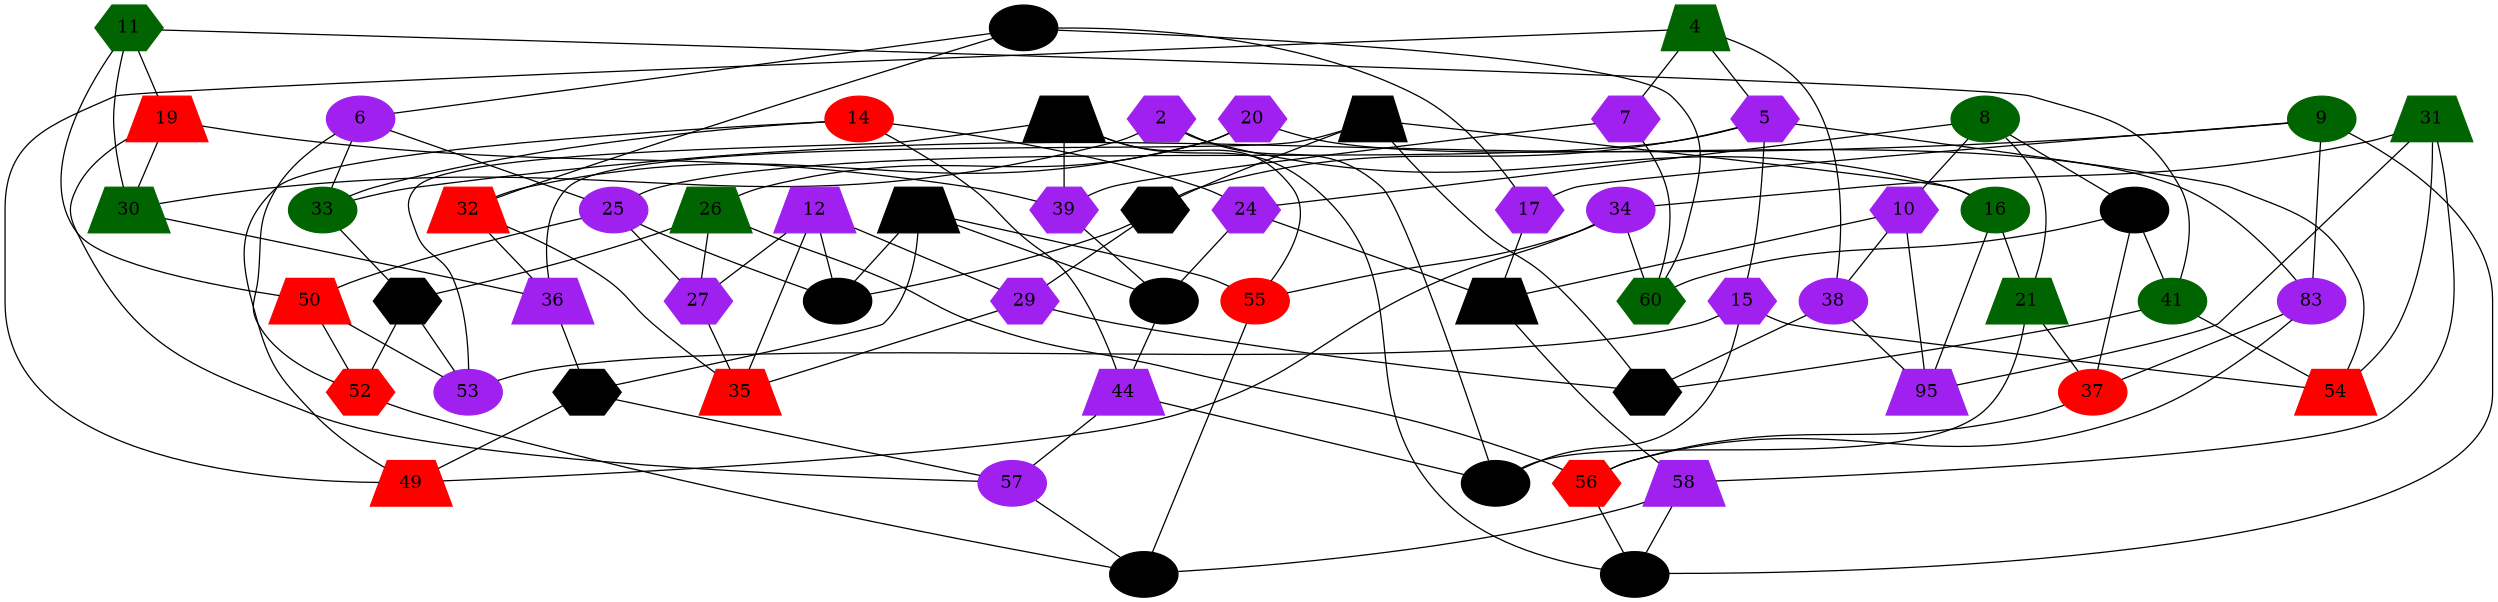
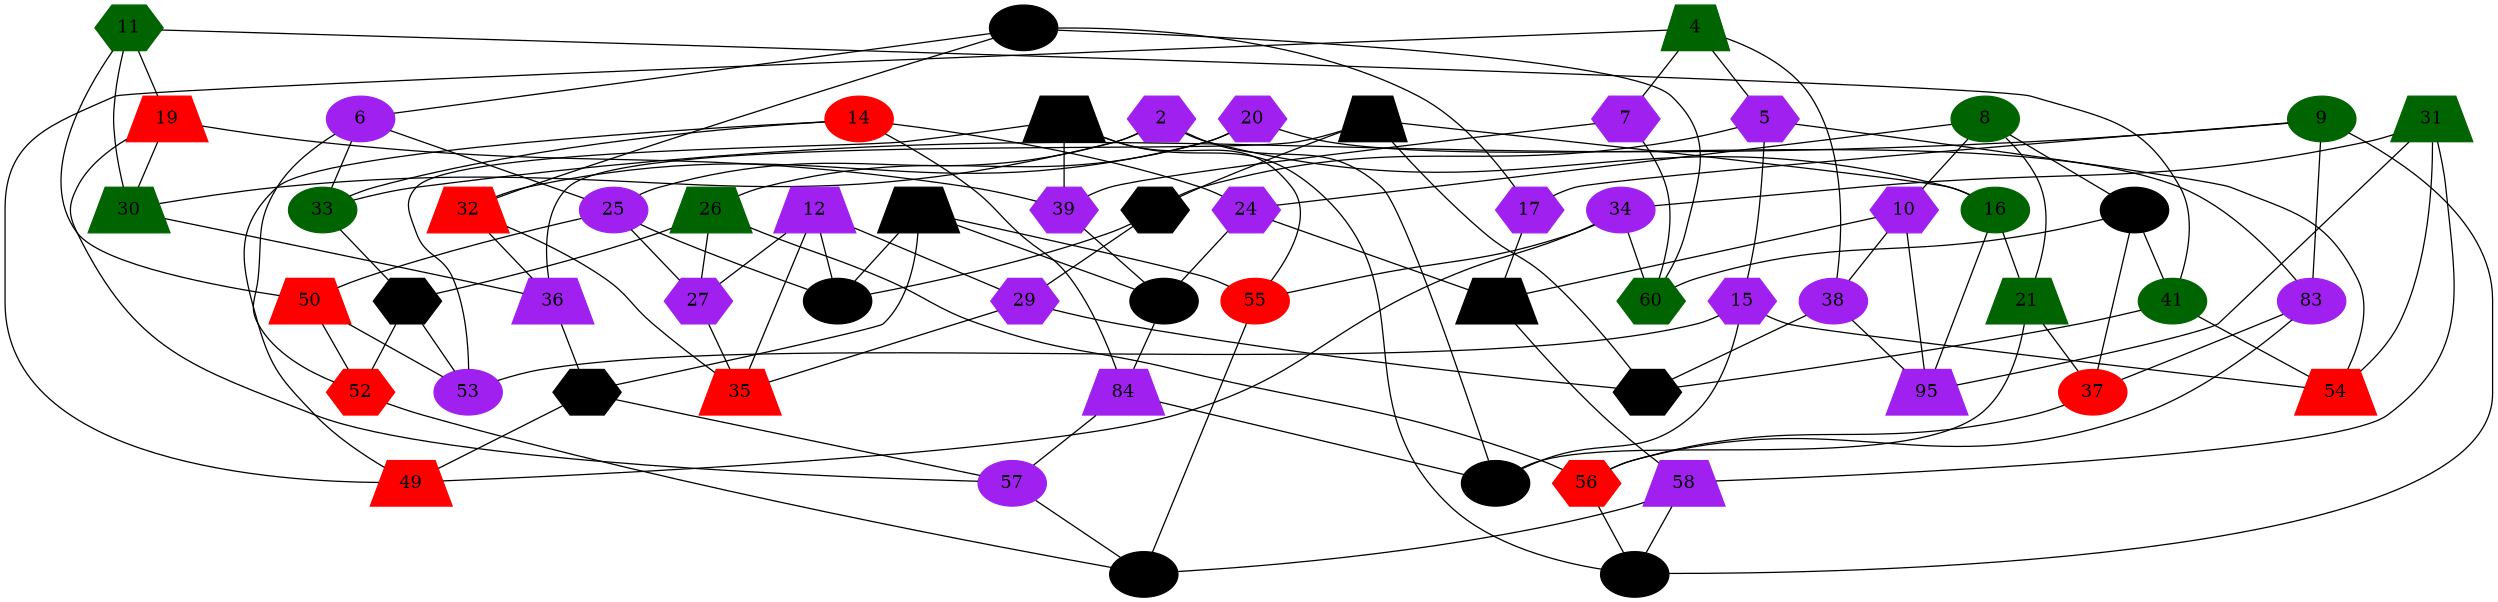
(995, 158) -> (889, 165)
(1124, 392) -> (1124, 392)
